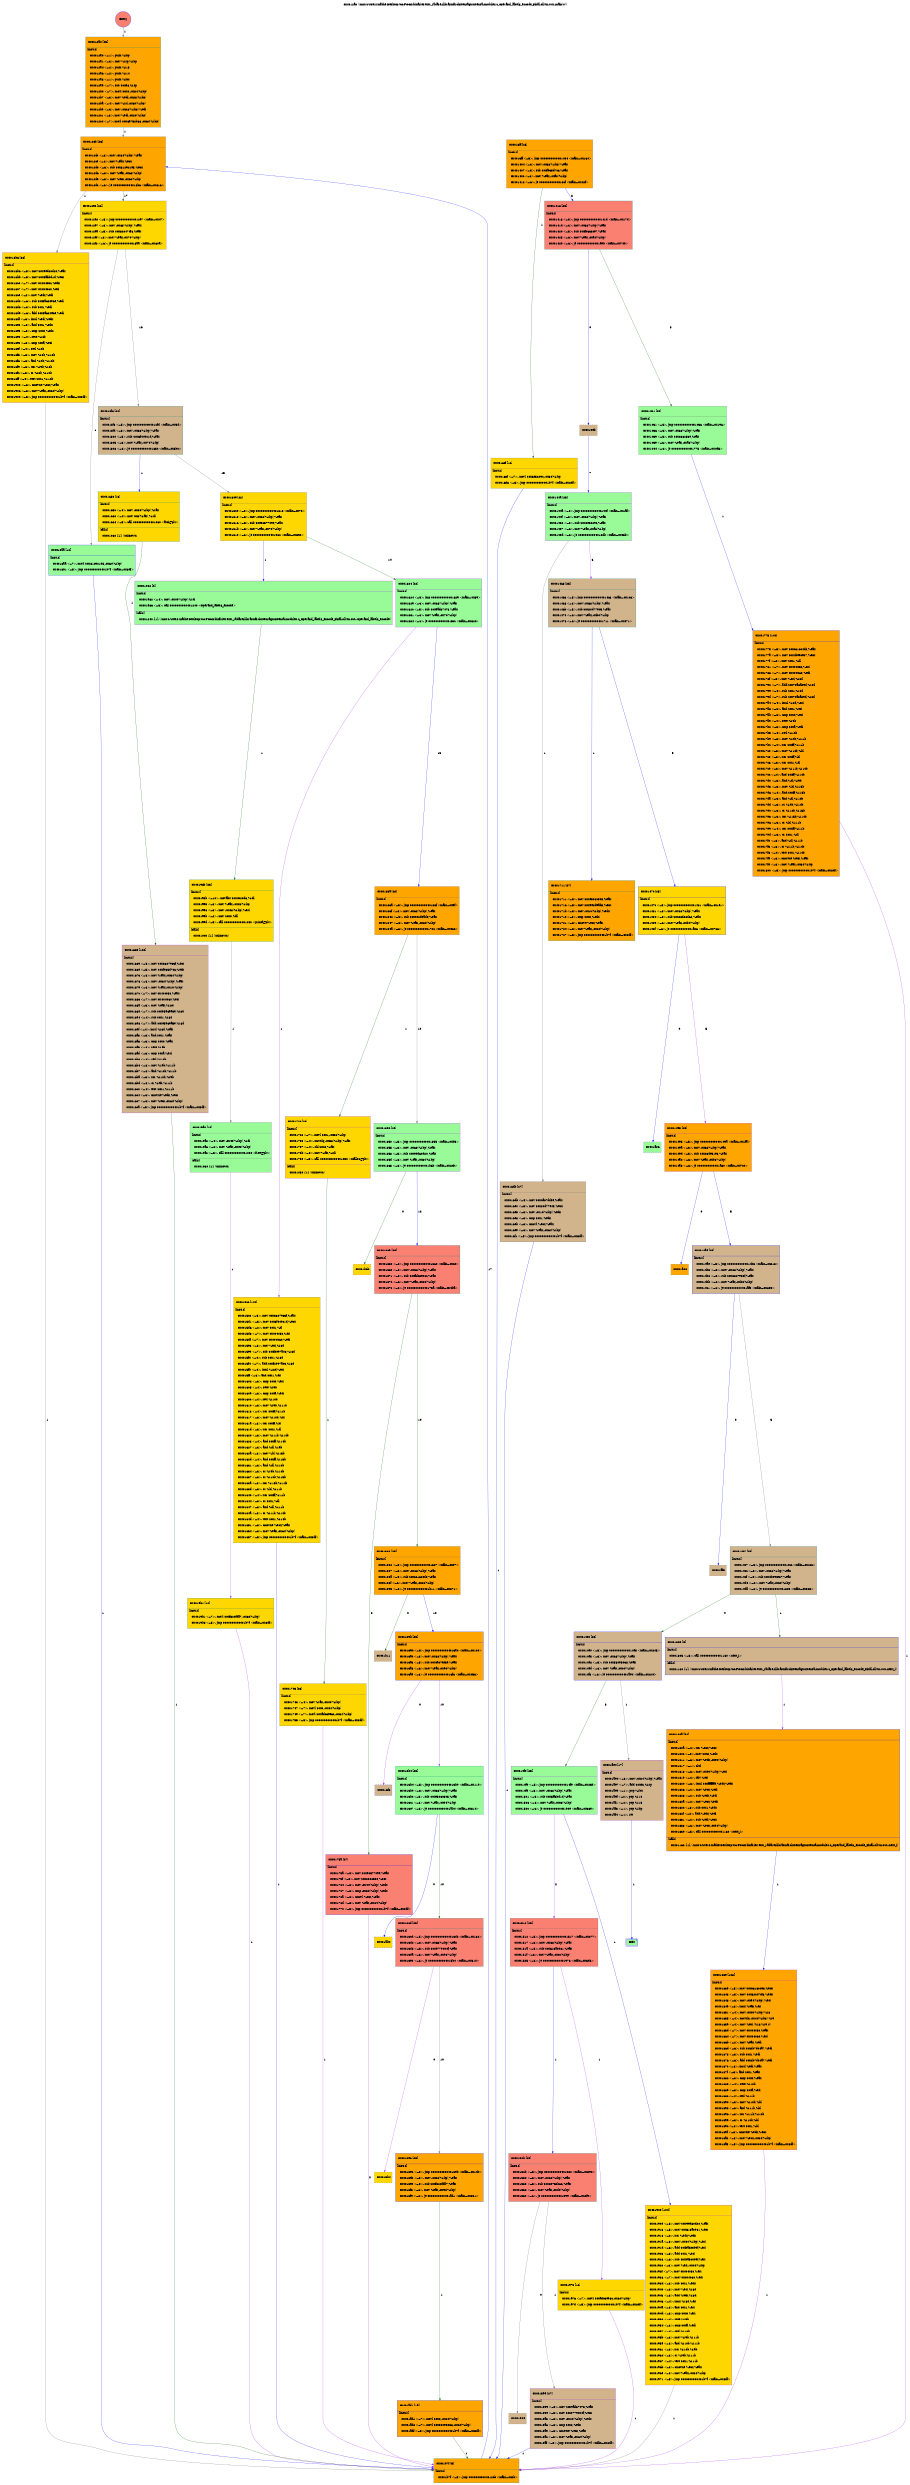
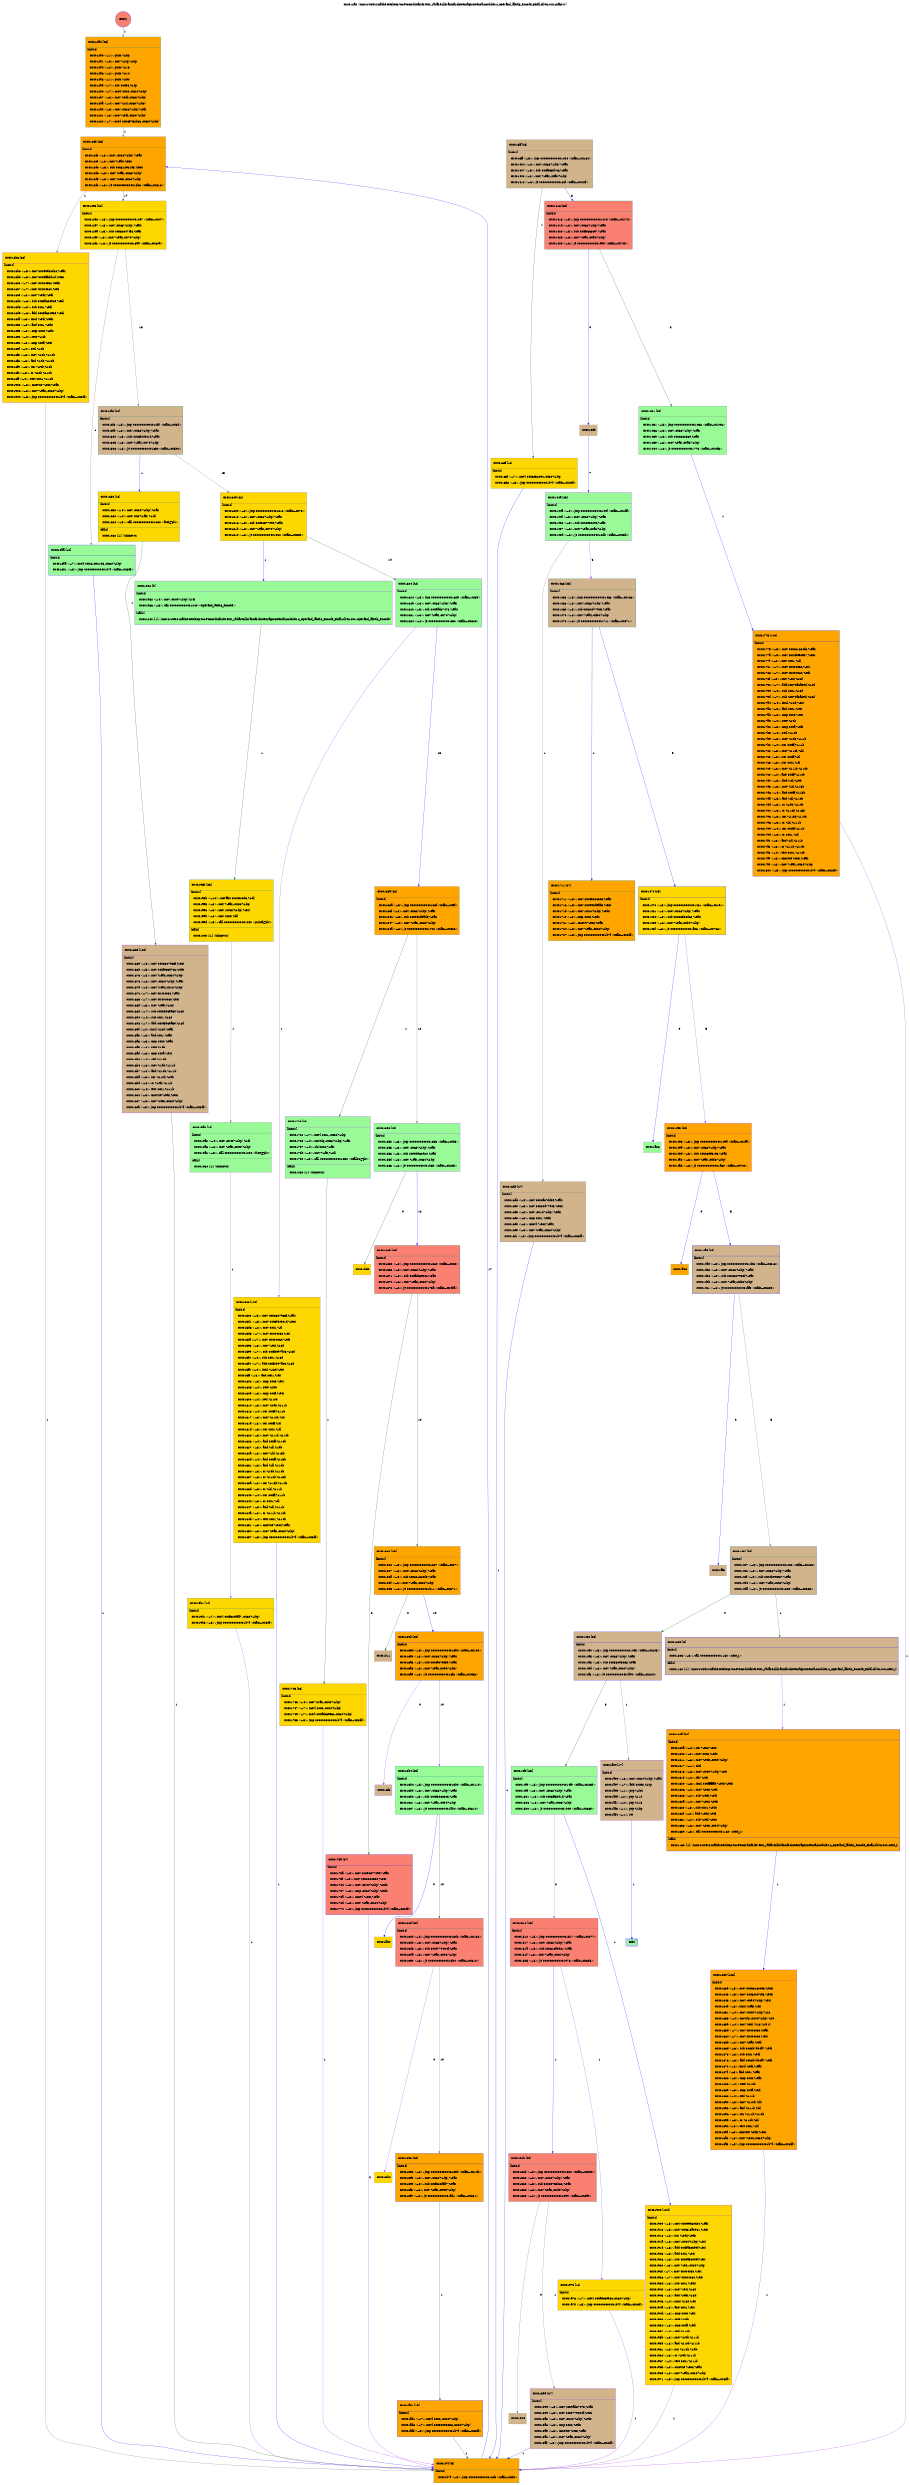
(550, 164) -> (550, 164)
(328, 1147) -> (328, 1147)
